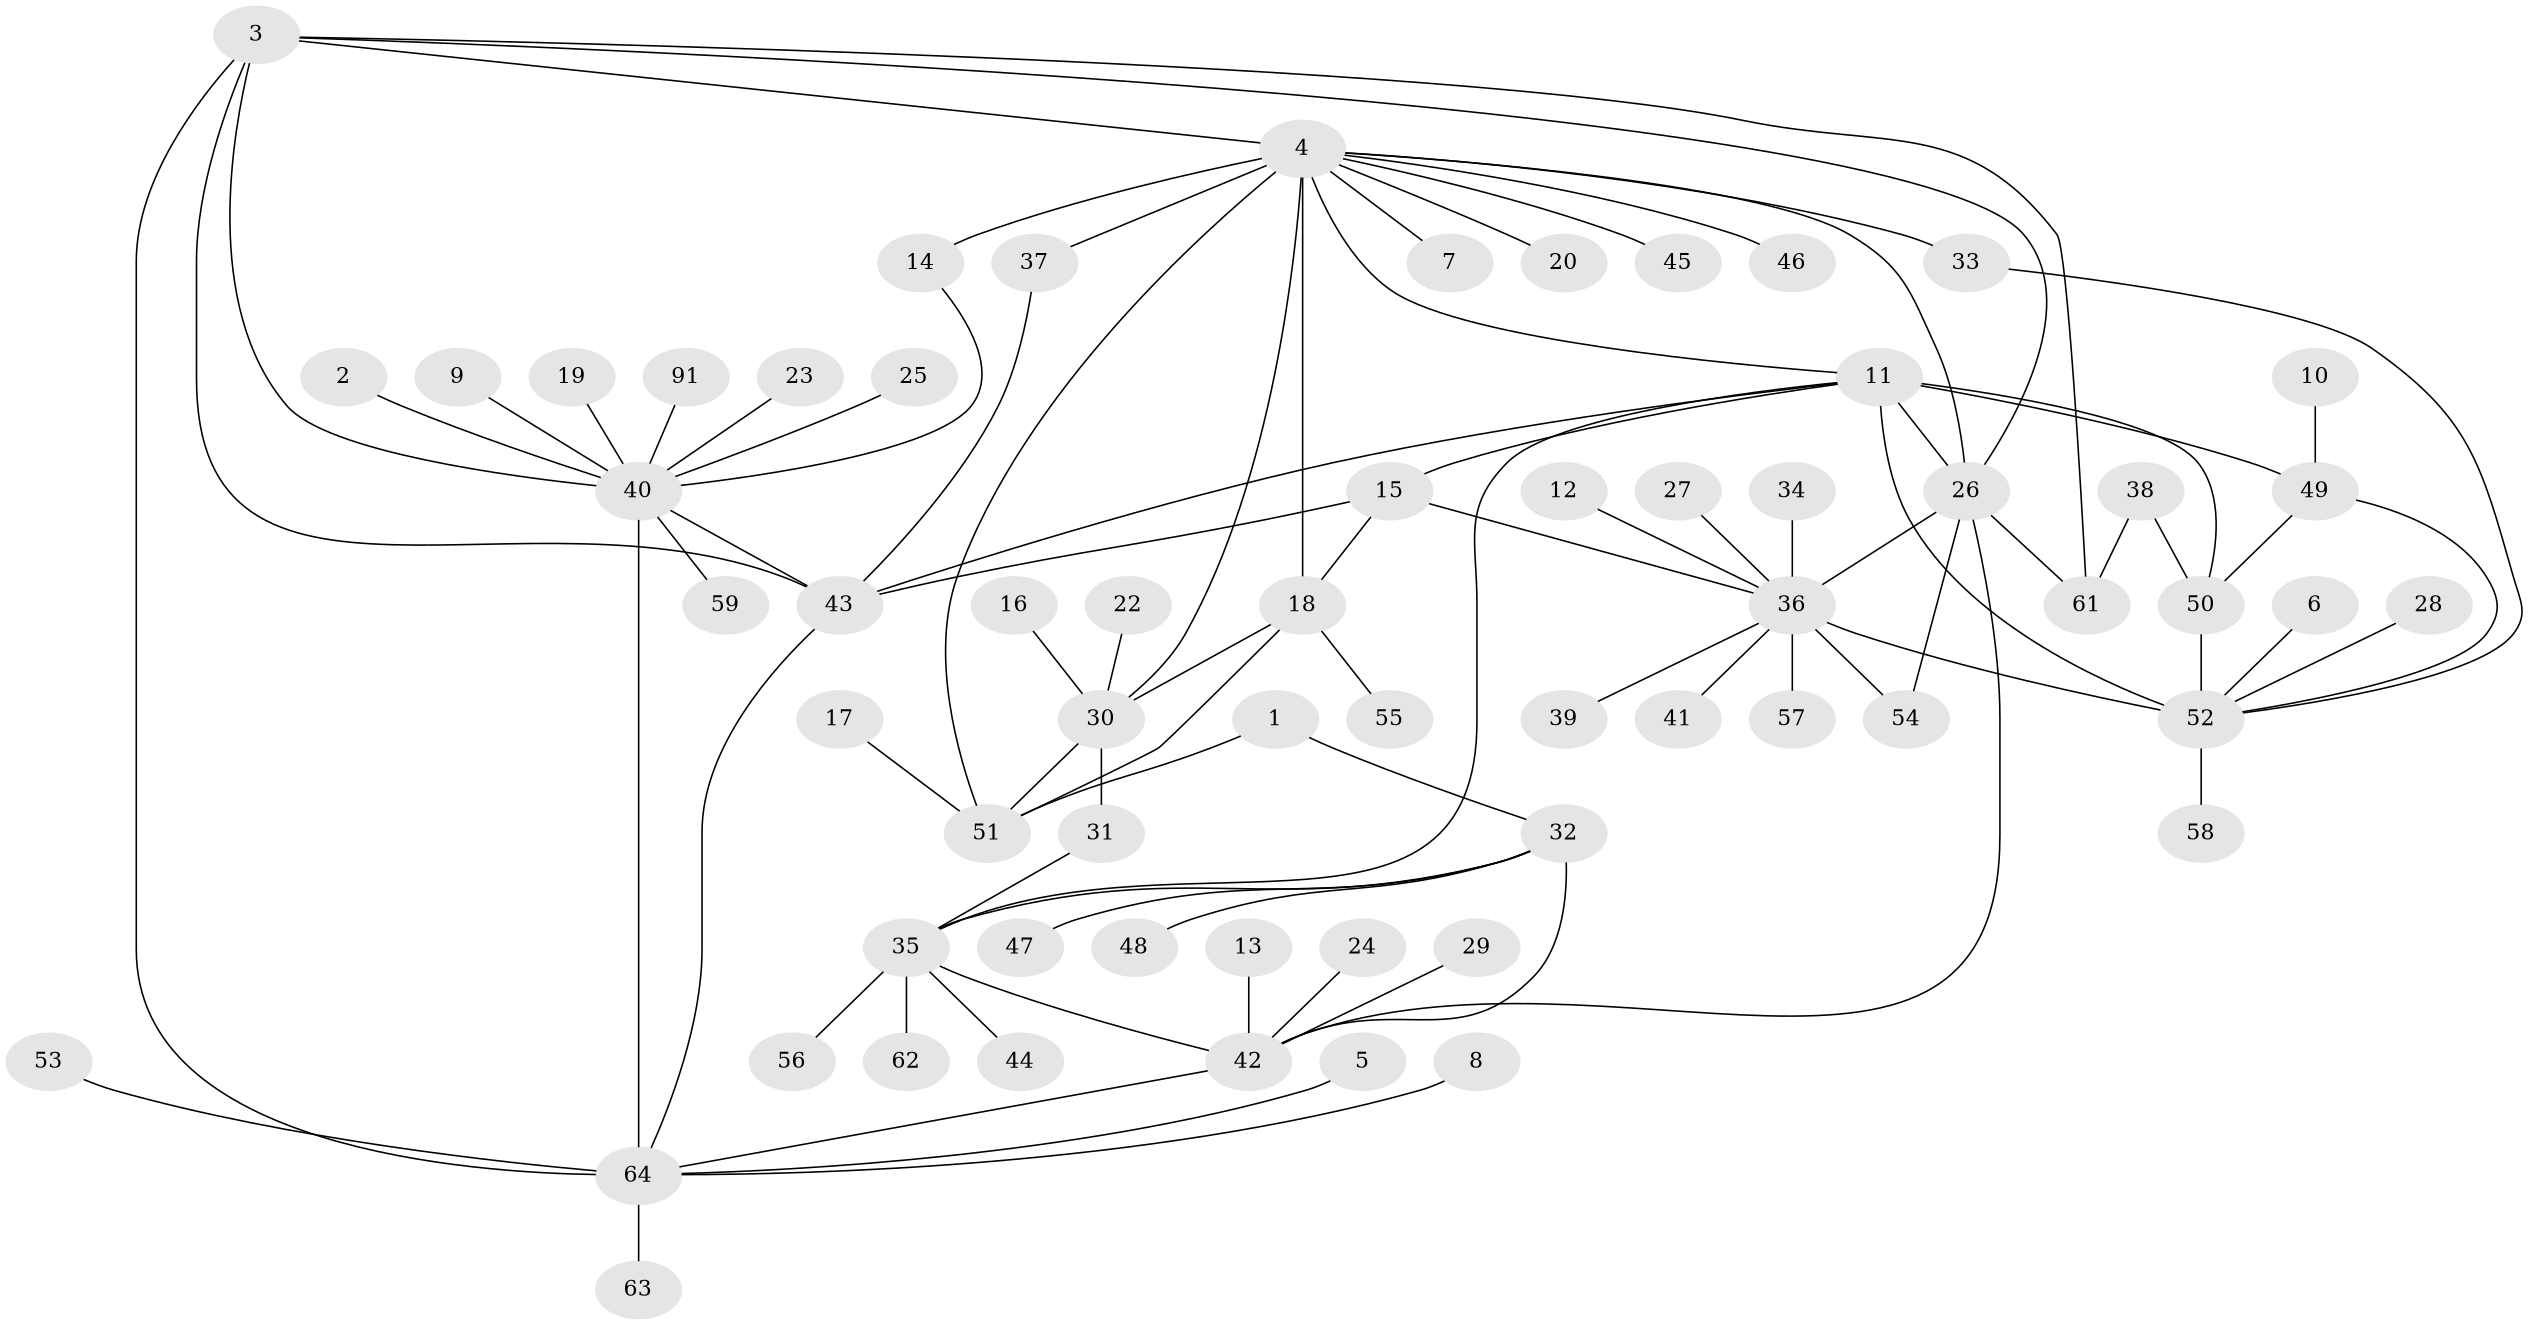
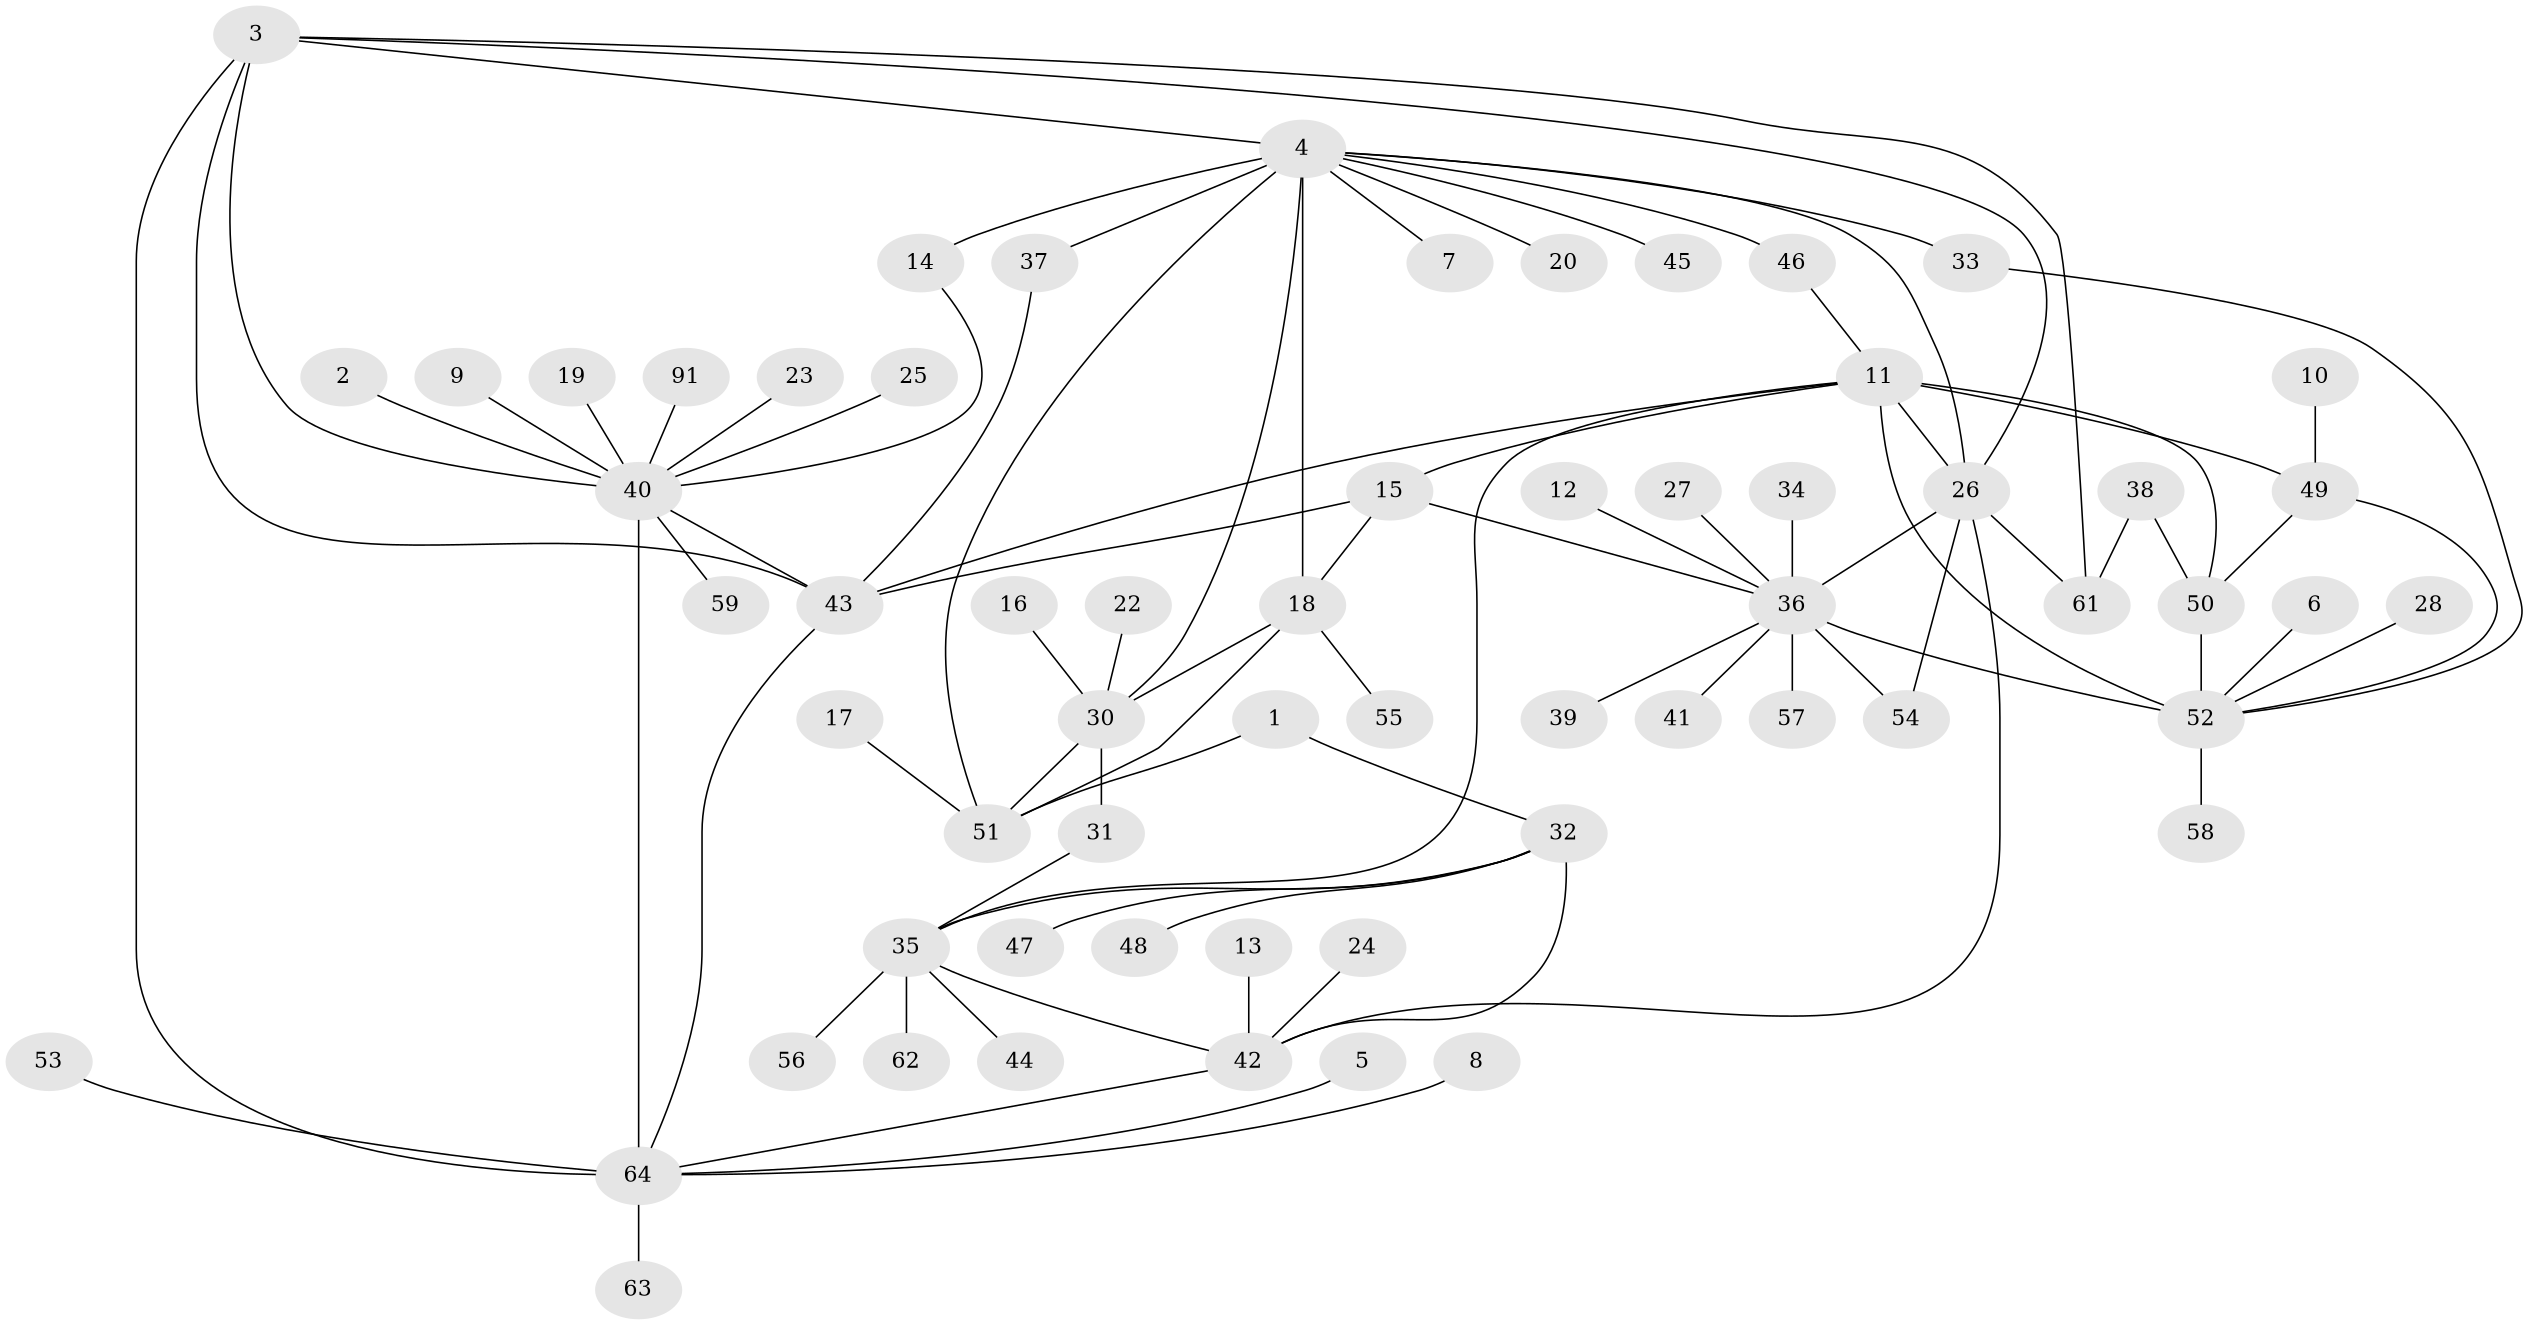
(1541, 337) -> (1836, 320)
(1477, 948) -> none
